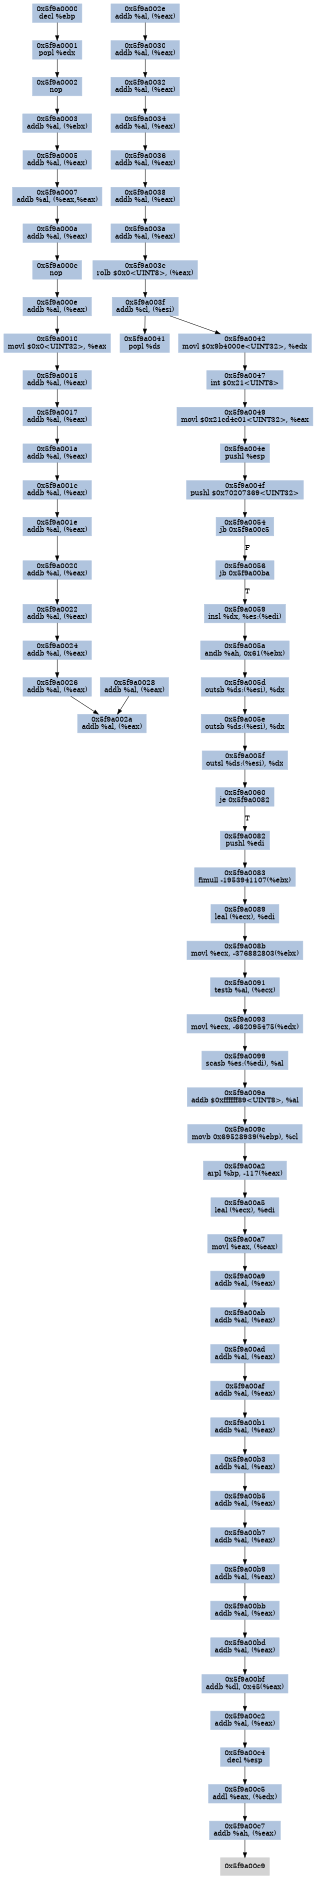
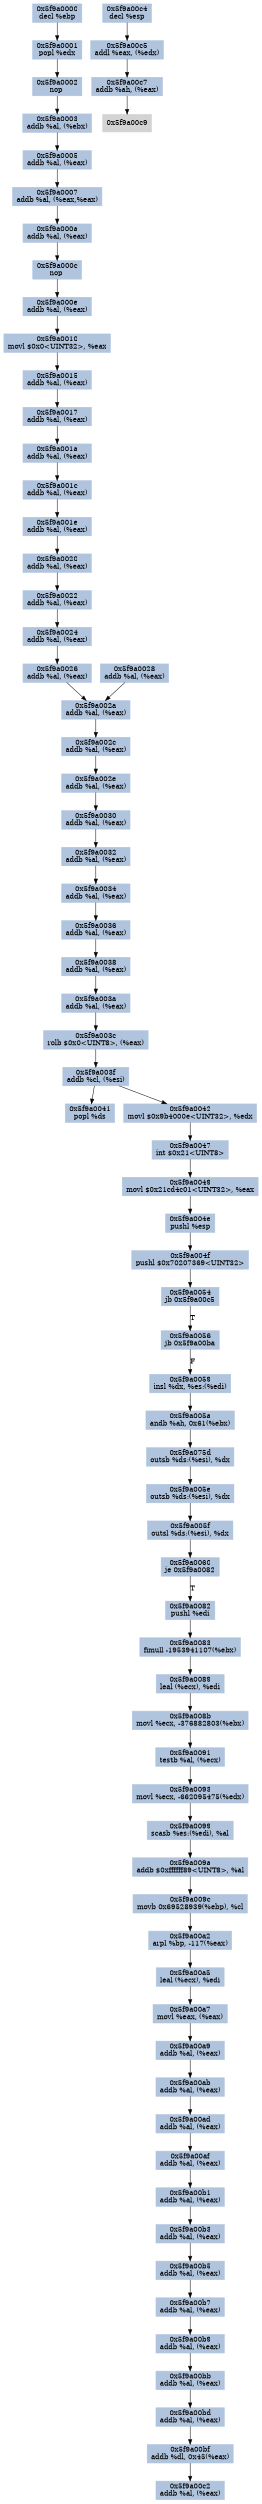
(247, 548) -> (193, 1318)
(247, 592) -> (193, 1362)
(245, 687) -> (190, 1457)
none -> (96, 747)
(245, 1736) -> none
